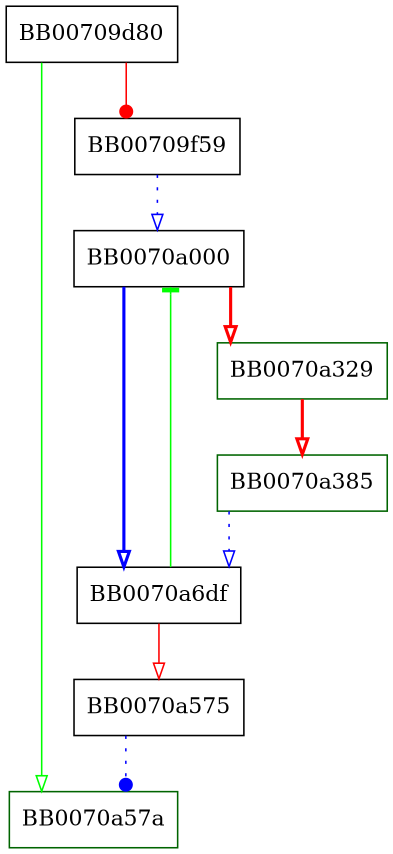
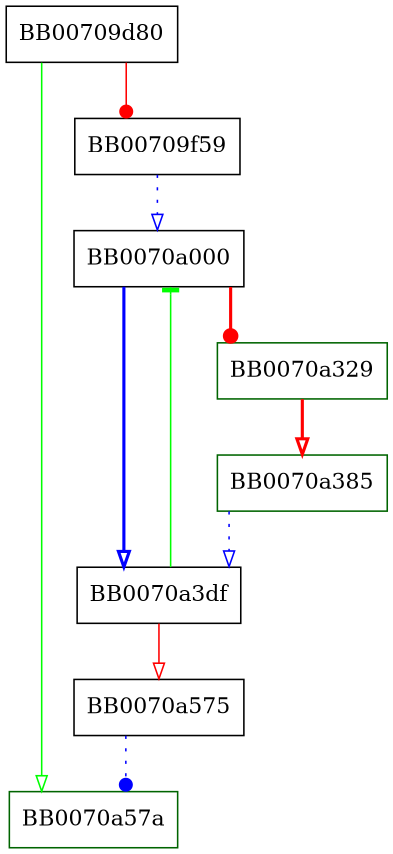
(231, 307) -> (231, 308)
(159, 595) -> (159, 595)
